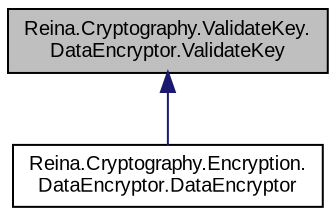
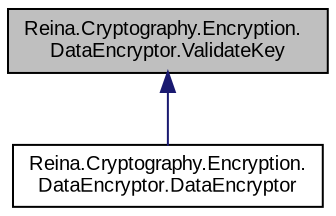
(168, 41) -> (168, 41)
